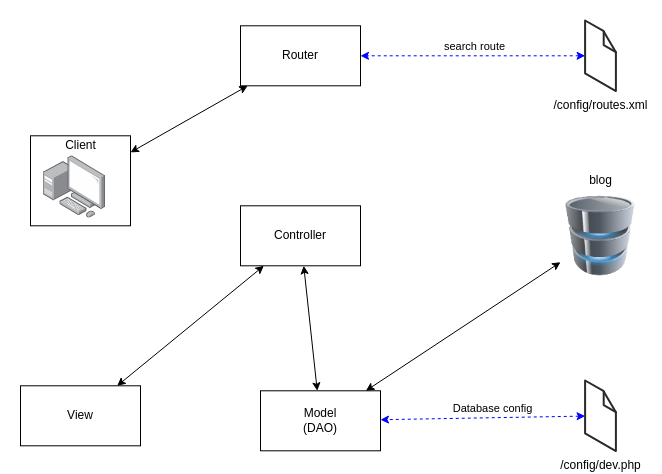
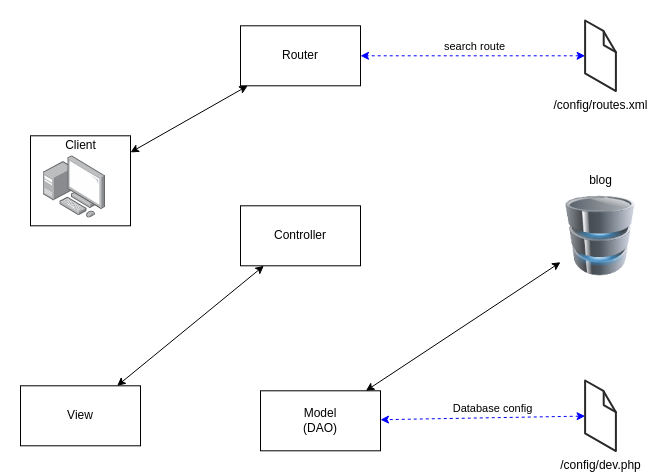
(311, 328) -> none
